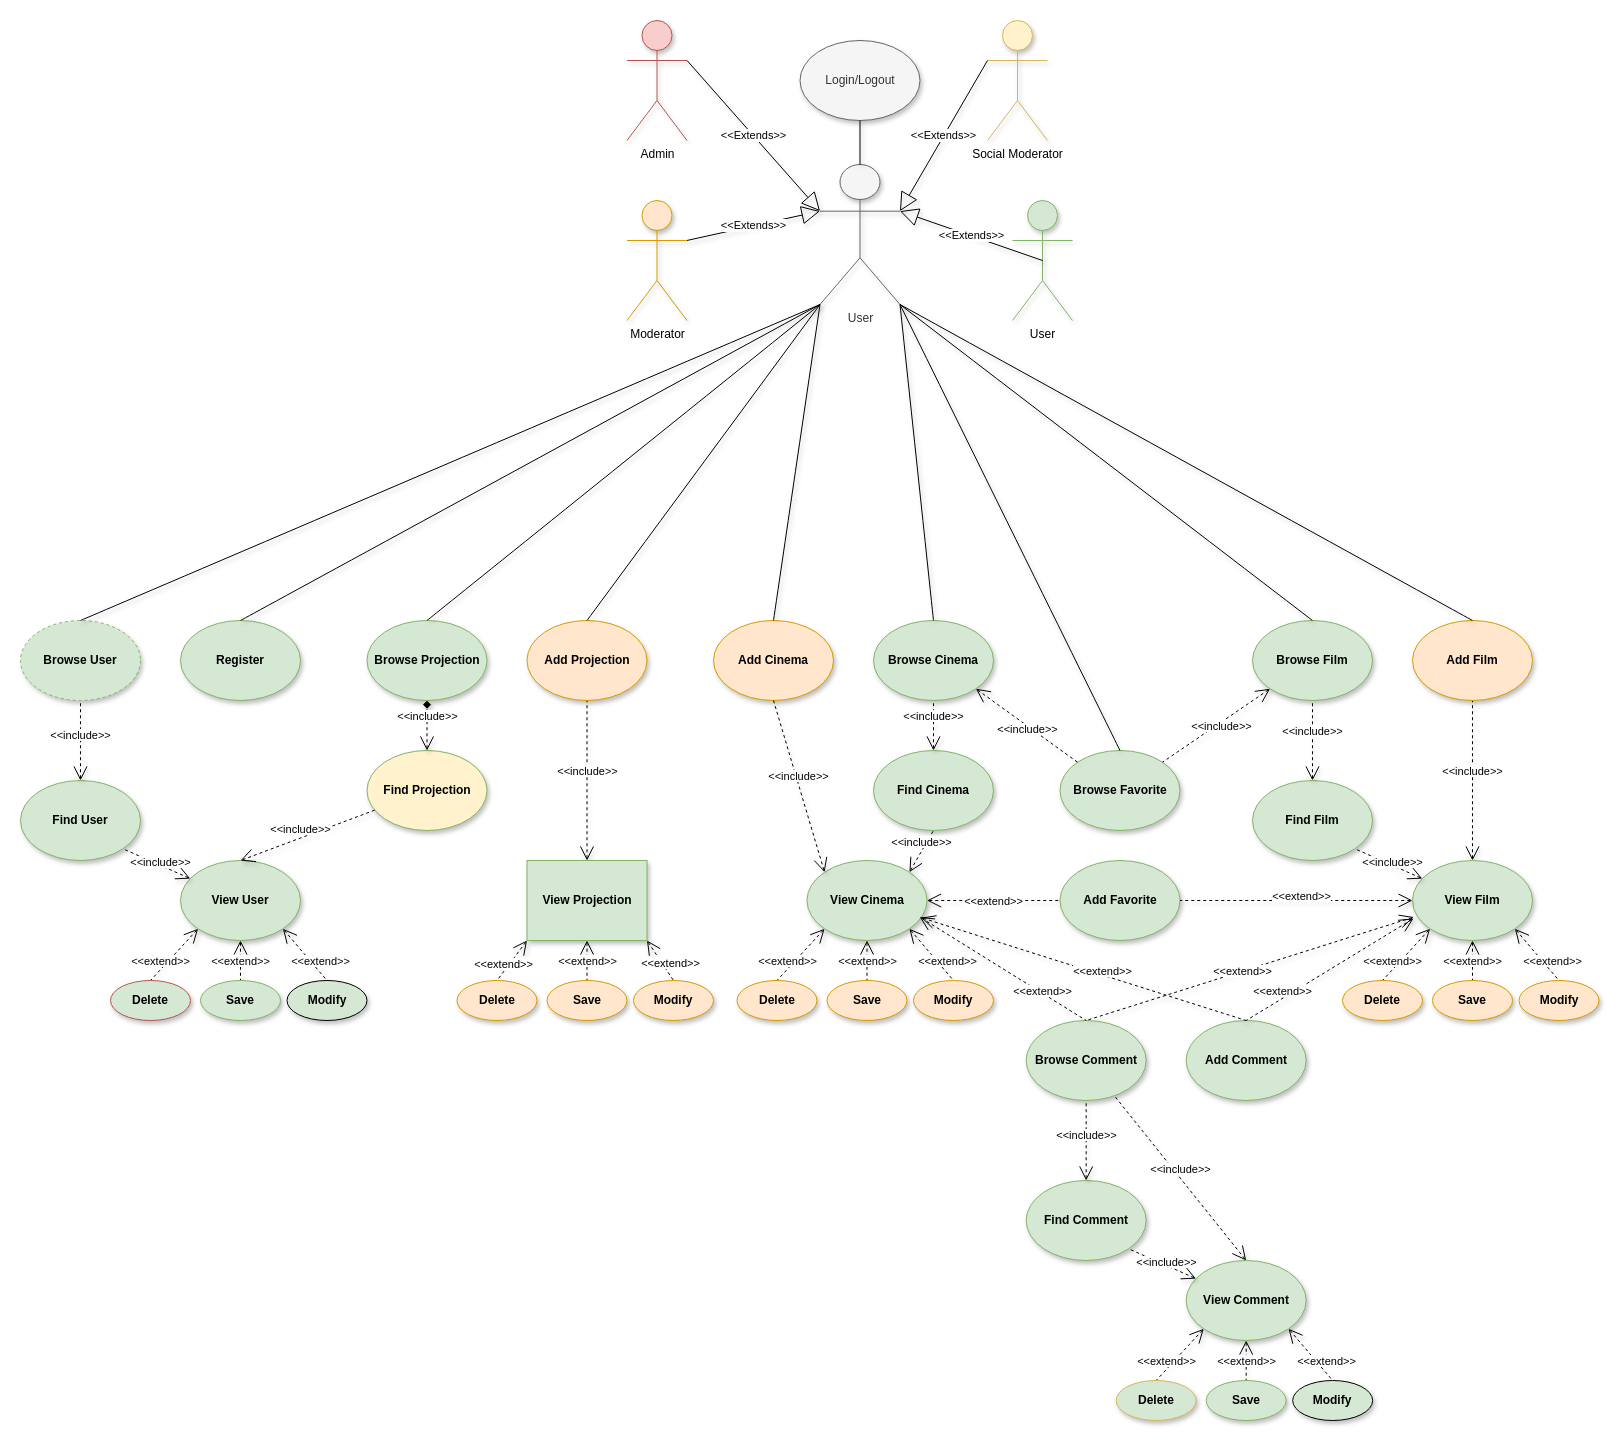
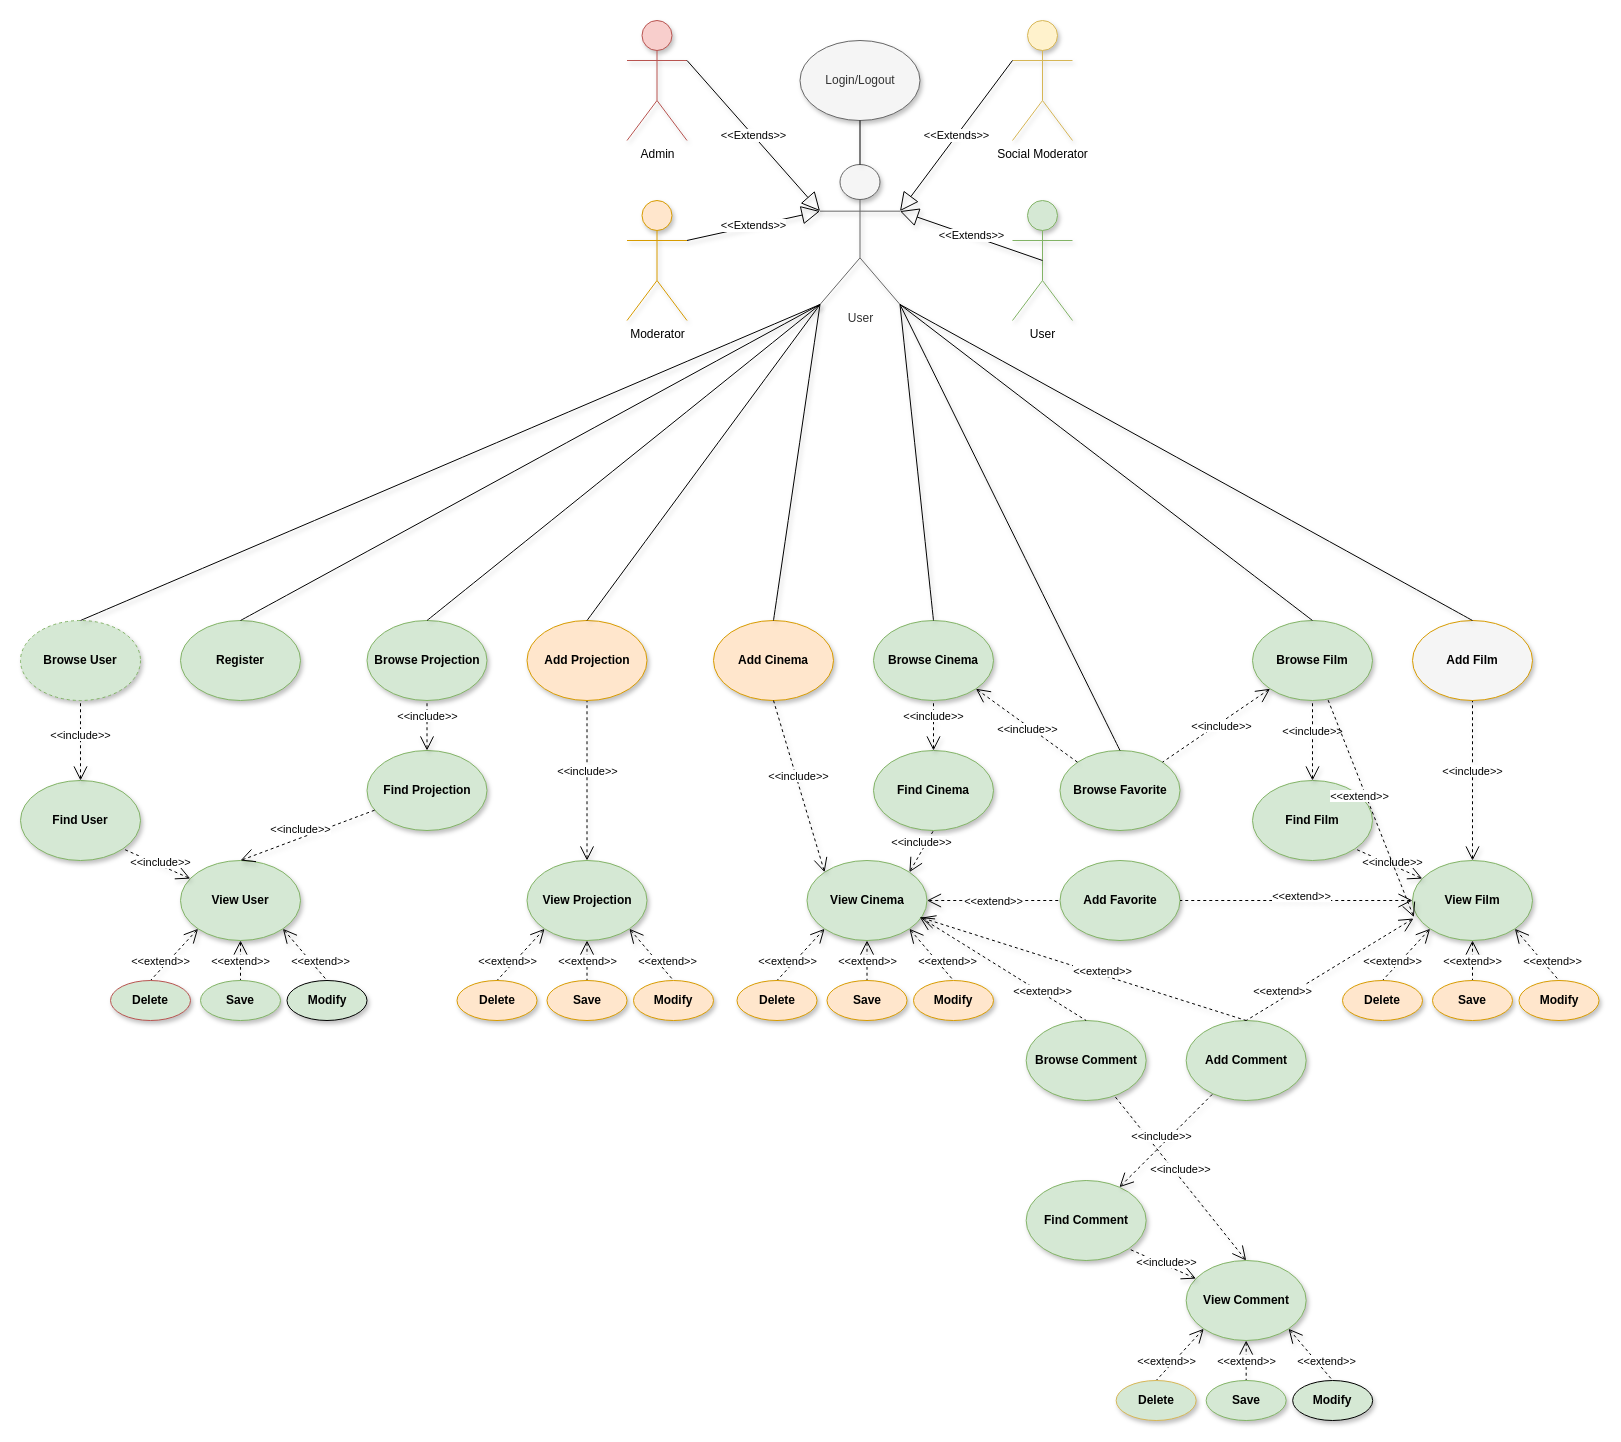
(1018, 81) -> (1043, 81)
(1473, 661) -> (1473, 661)
(427, 709) -> (427, 705)
(427, 791) -> (427, 791)
(587, 901) -> (587, 901)
(1249, 969) -> (1359, 779)
(1086, 1140) -> (1167, 1140)
